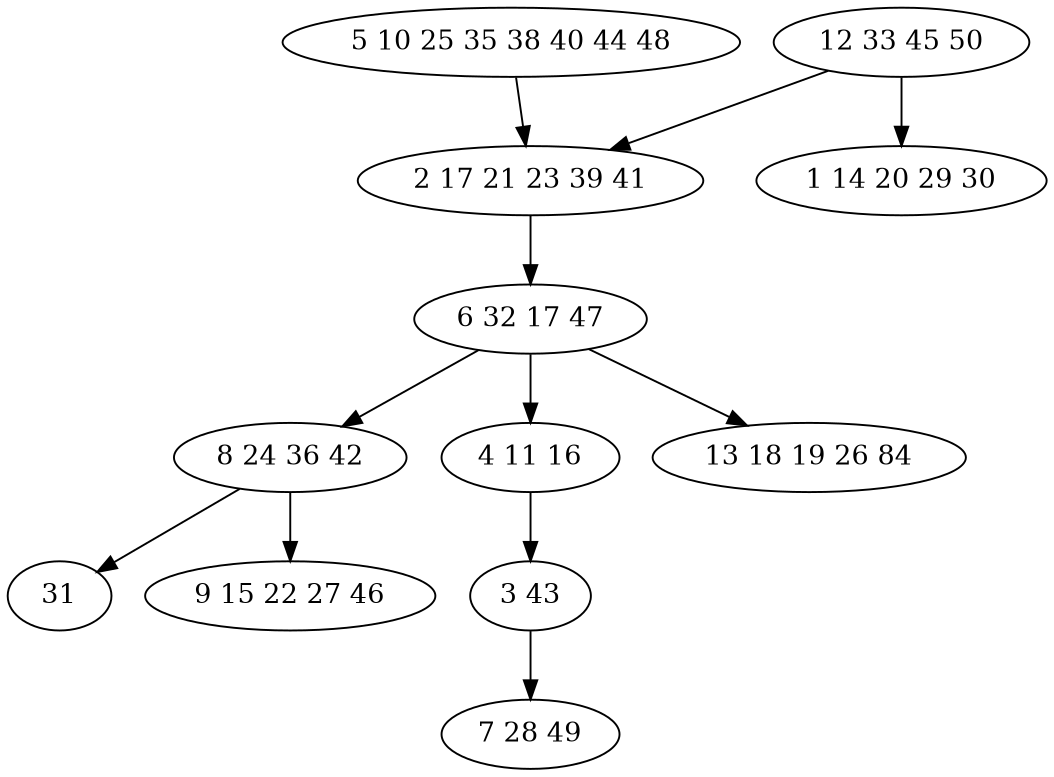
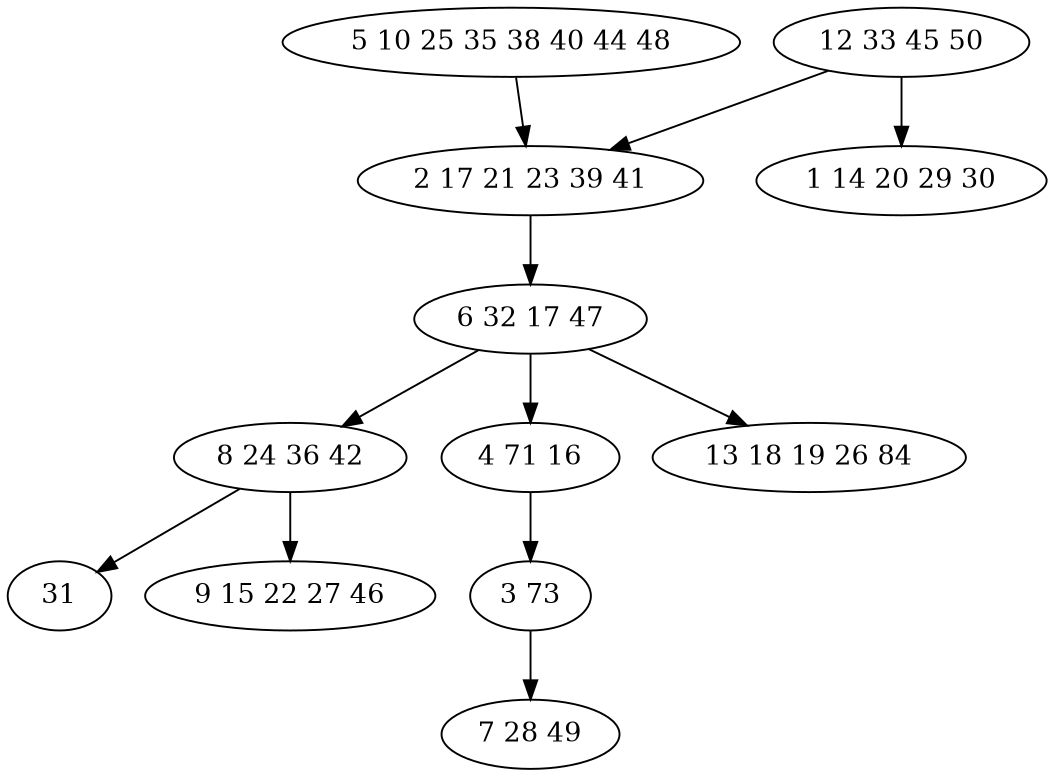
(531, 457) -> (531, 457)
(531, 596) -> (531, 596)
